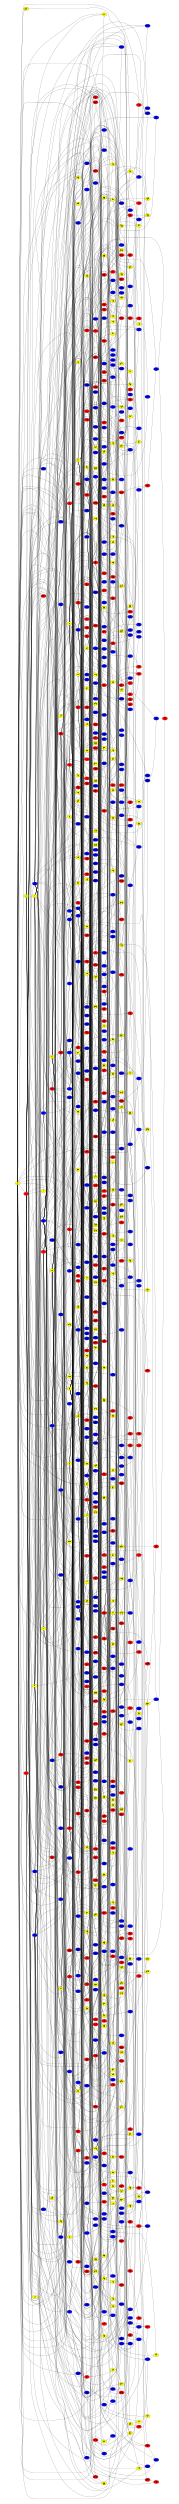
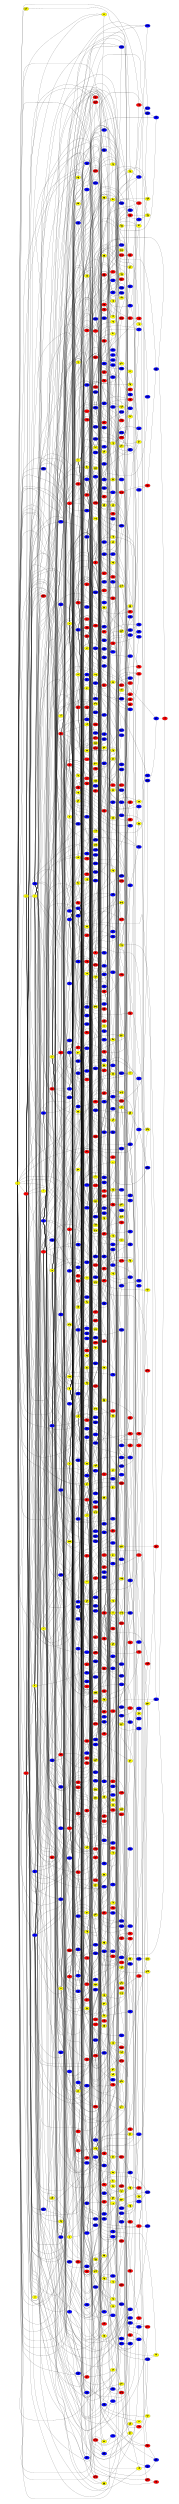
none -> (87, 1302)
